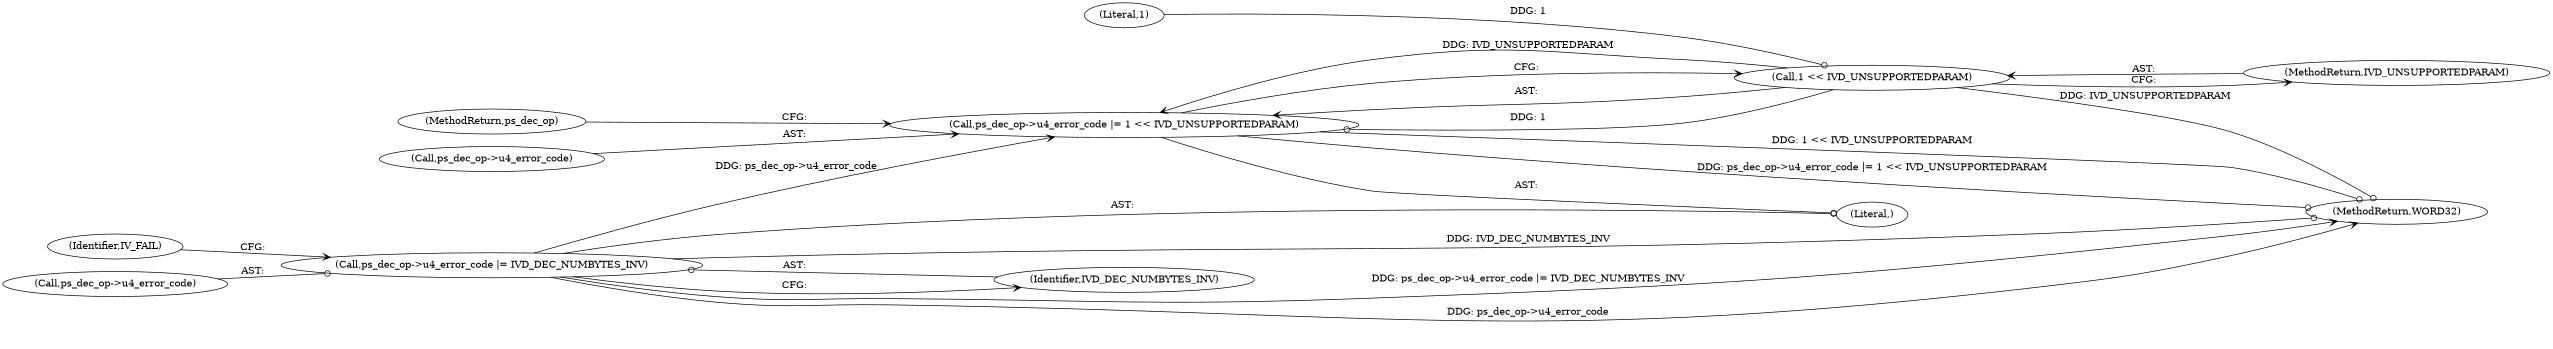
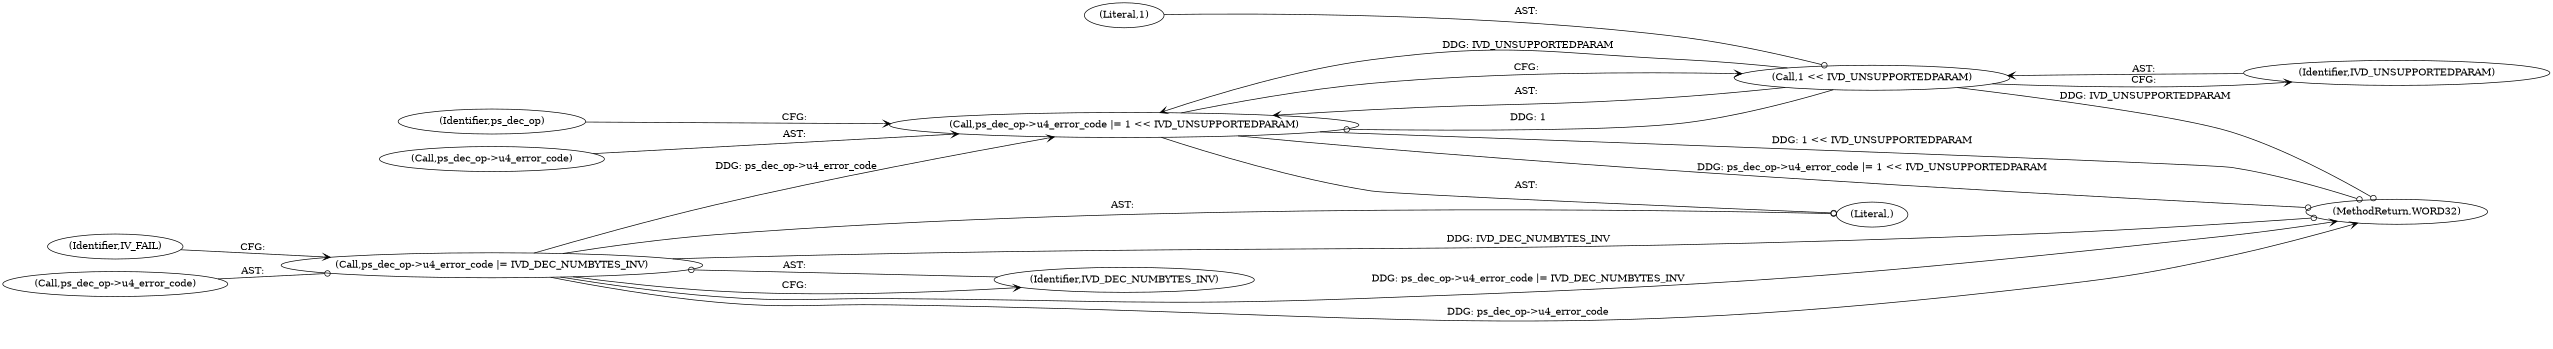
(1528, 11) -> (1528, 11)
(2397, 73) -> (2397, 73)
(492, 122) -> (492, 122)
